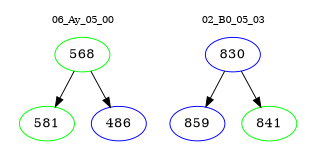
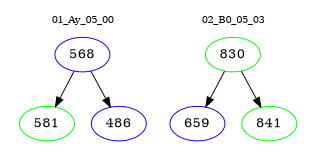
(83, 21) -> (83, 21)
(82, 55) -> (82, 55)
(233, 55) -> (233, 55)
(197, 124) -> (197, 124)
